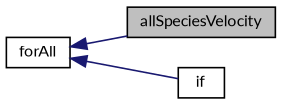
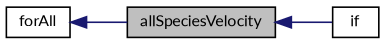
(132, 70) -> (312, 22)
